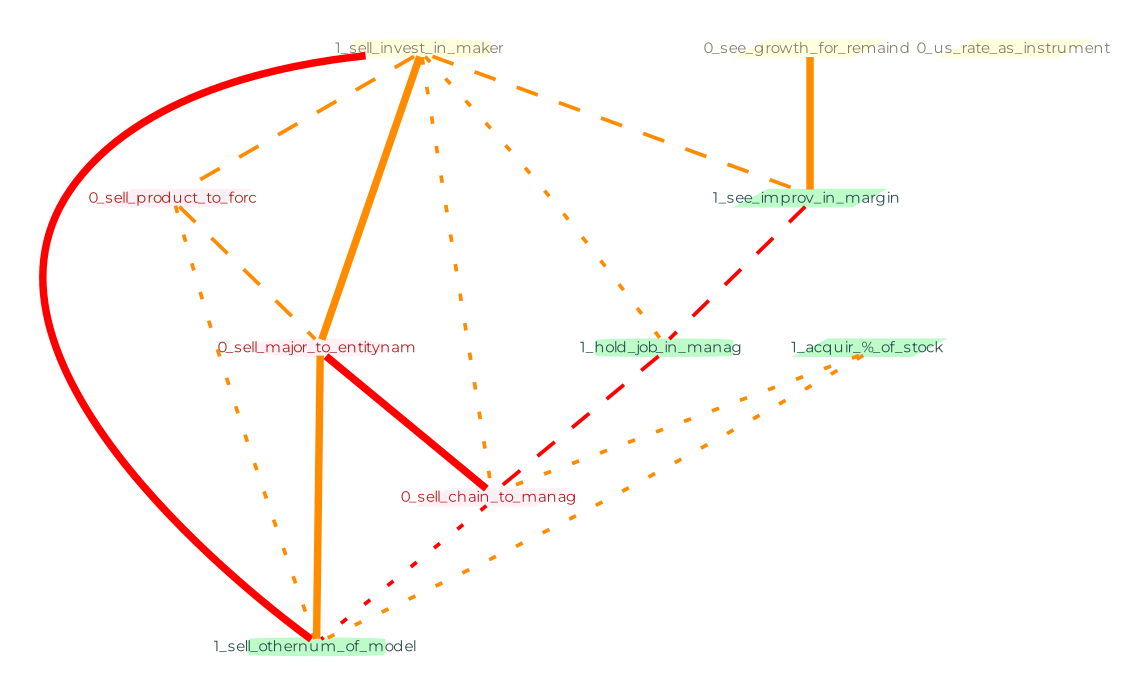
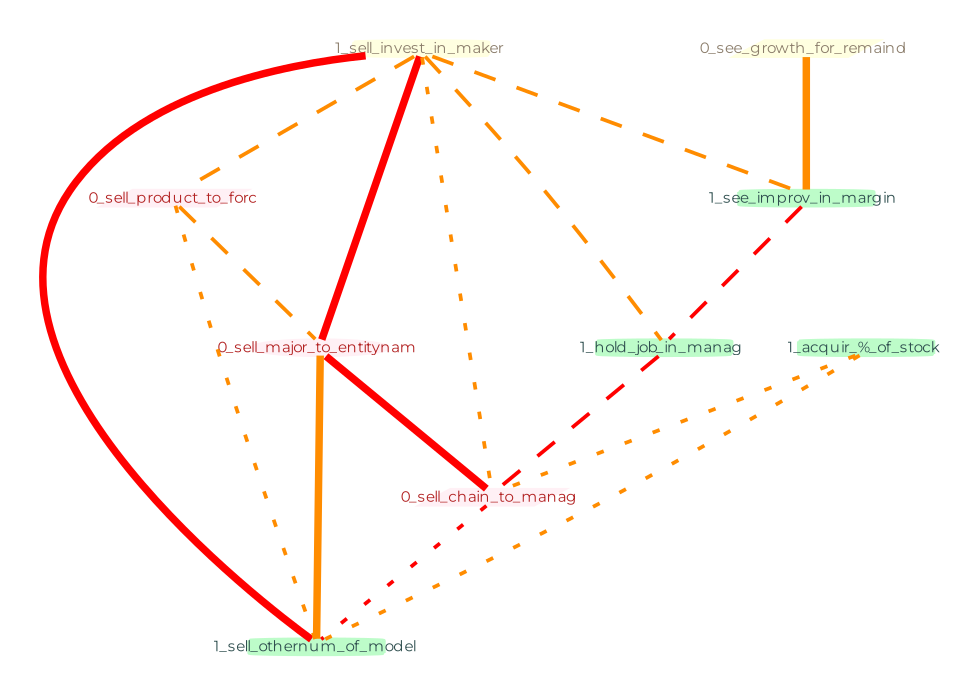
(1016, 49) -> none
(548, 195) -> (548, 195)
(371, 198) -> (371, 198)
(810, 198) -> (806, 198)
(870, 348) -> (866, 348)
